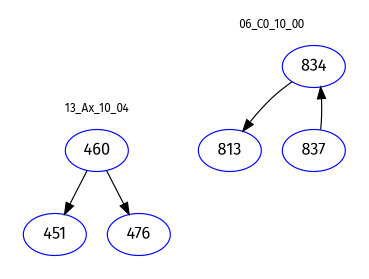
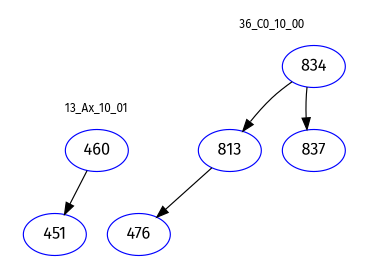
(272, 25) -> (272, 25)
(97, 109) -> (97, 109)
(322, 114) -> (306, 102)
(115, 187) -> (189, 189)
